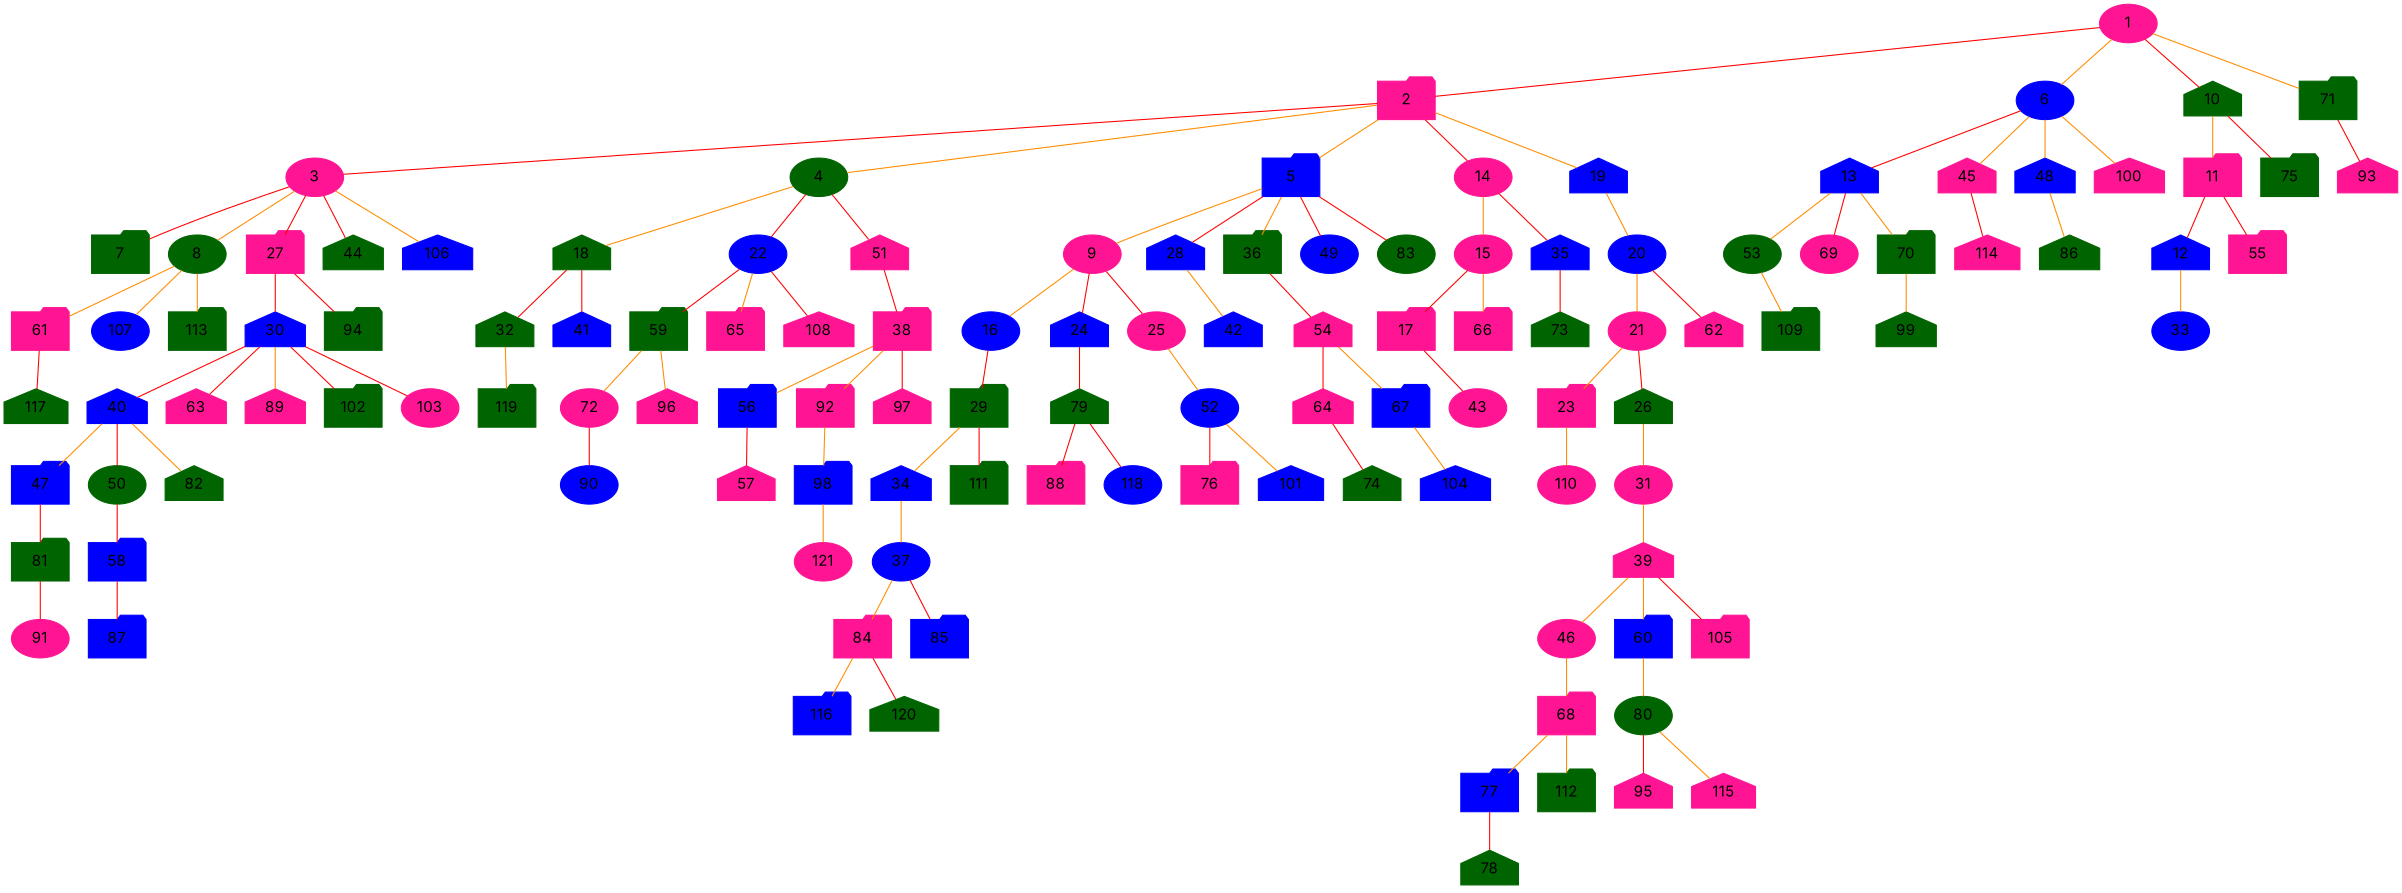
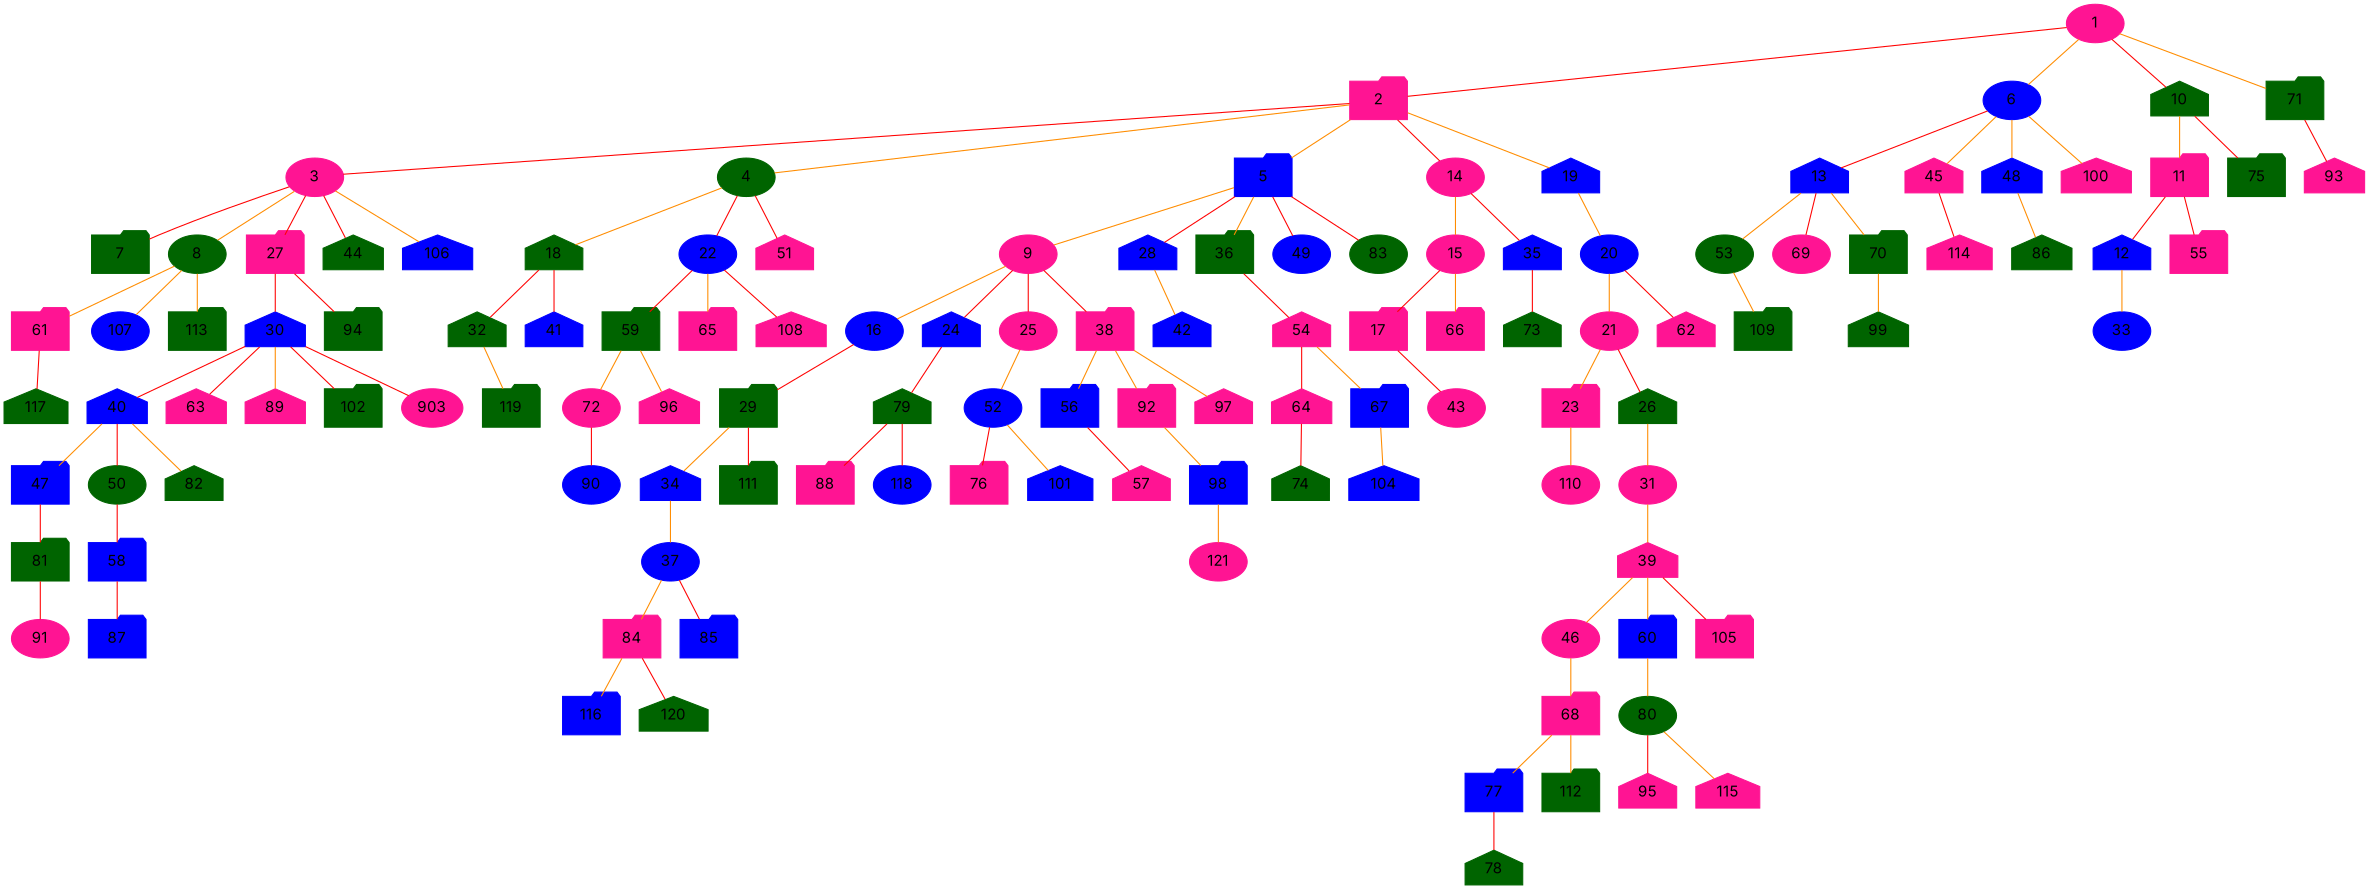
(890, 291) -> (1065, 291)
(902, 370) -> (1171, 373)
(430, 408) -> (432, 408)
